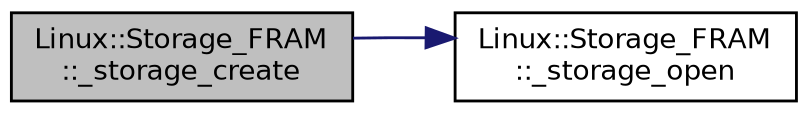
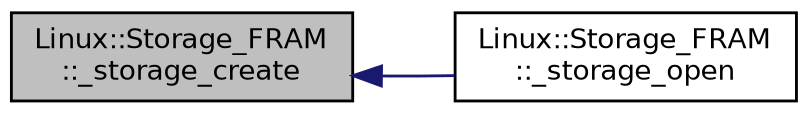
(389, 38) -> (418, 76)
